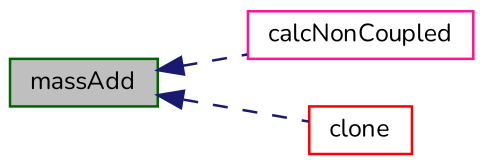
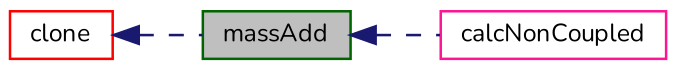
(246, 111) -> (171, 35)
